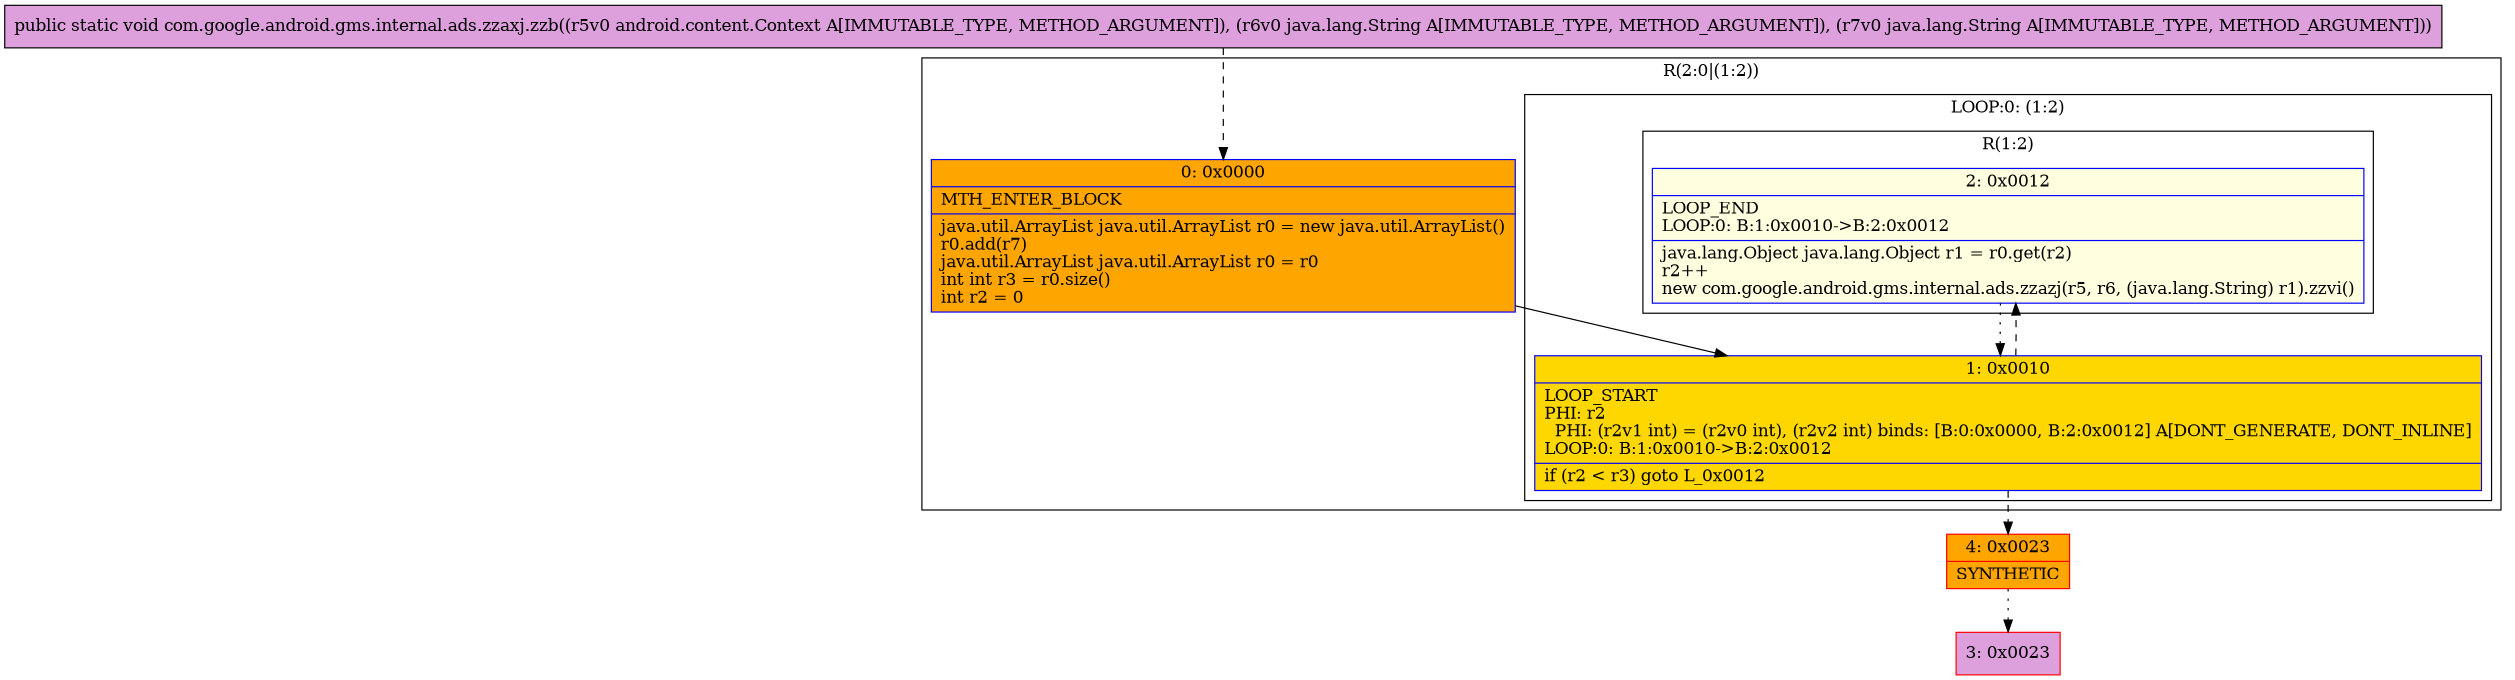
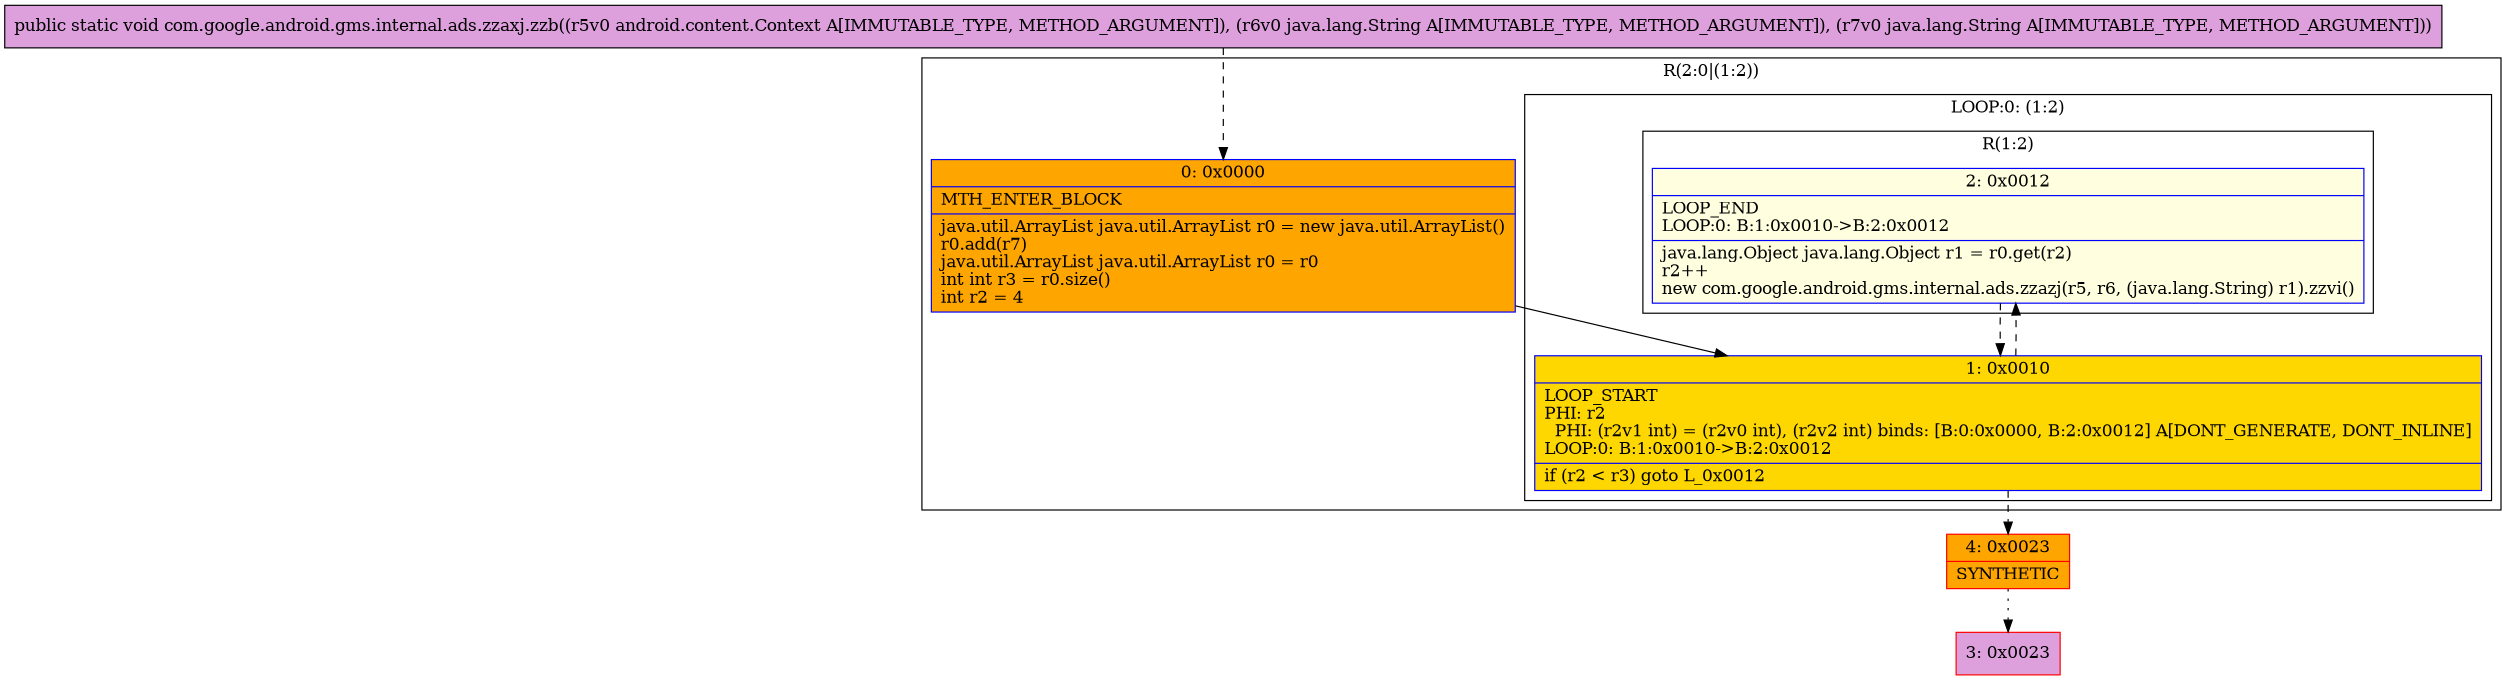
(982, 298) -> (982, 298)
(2000, 323) -> (2000, 323)
